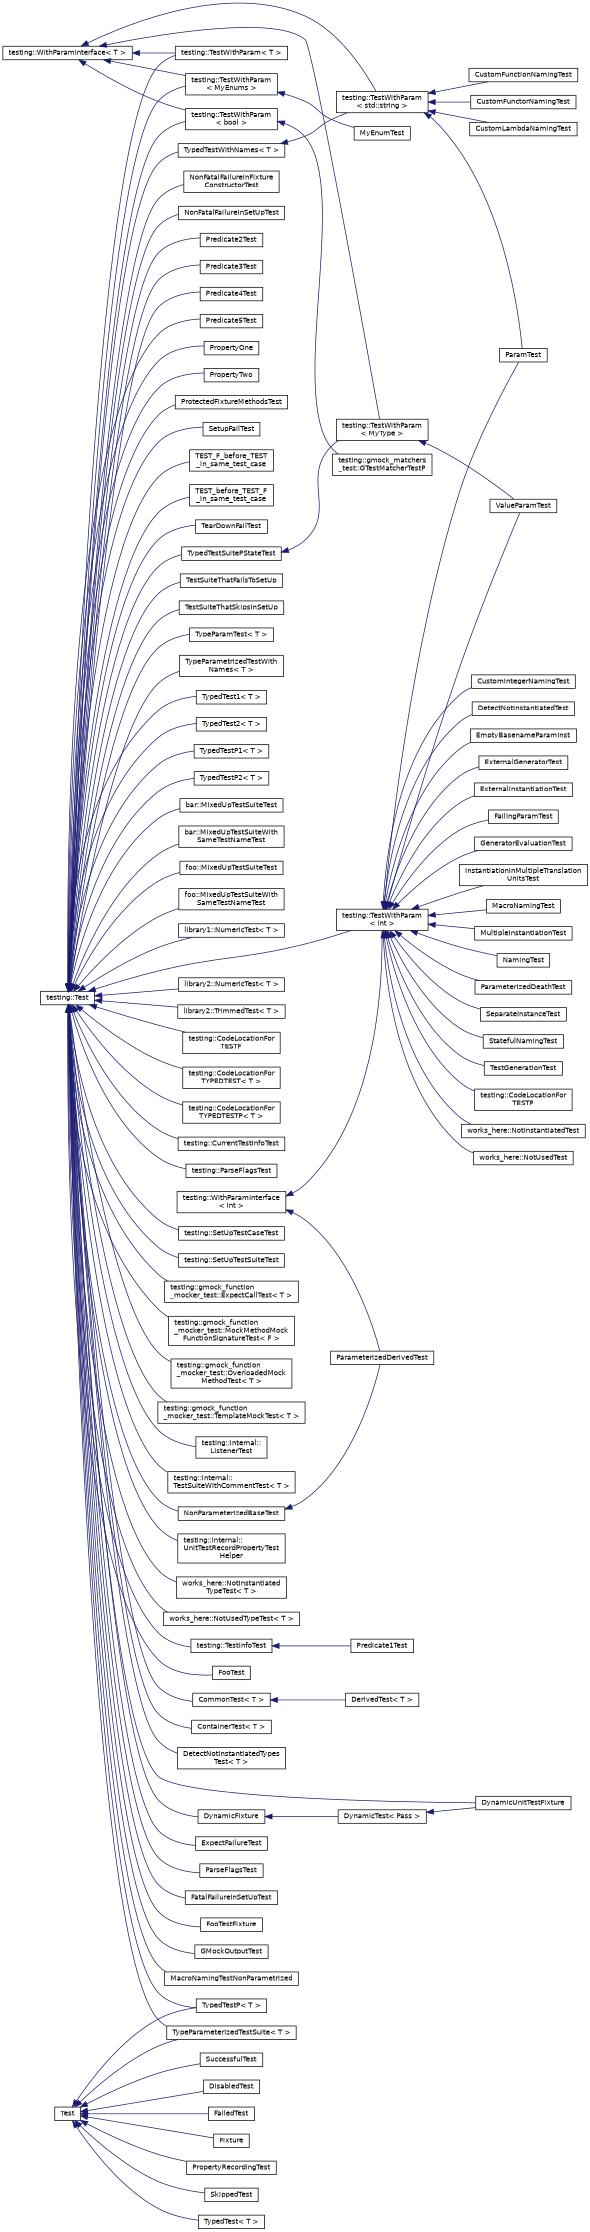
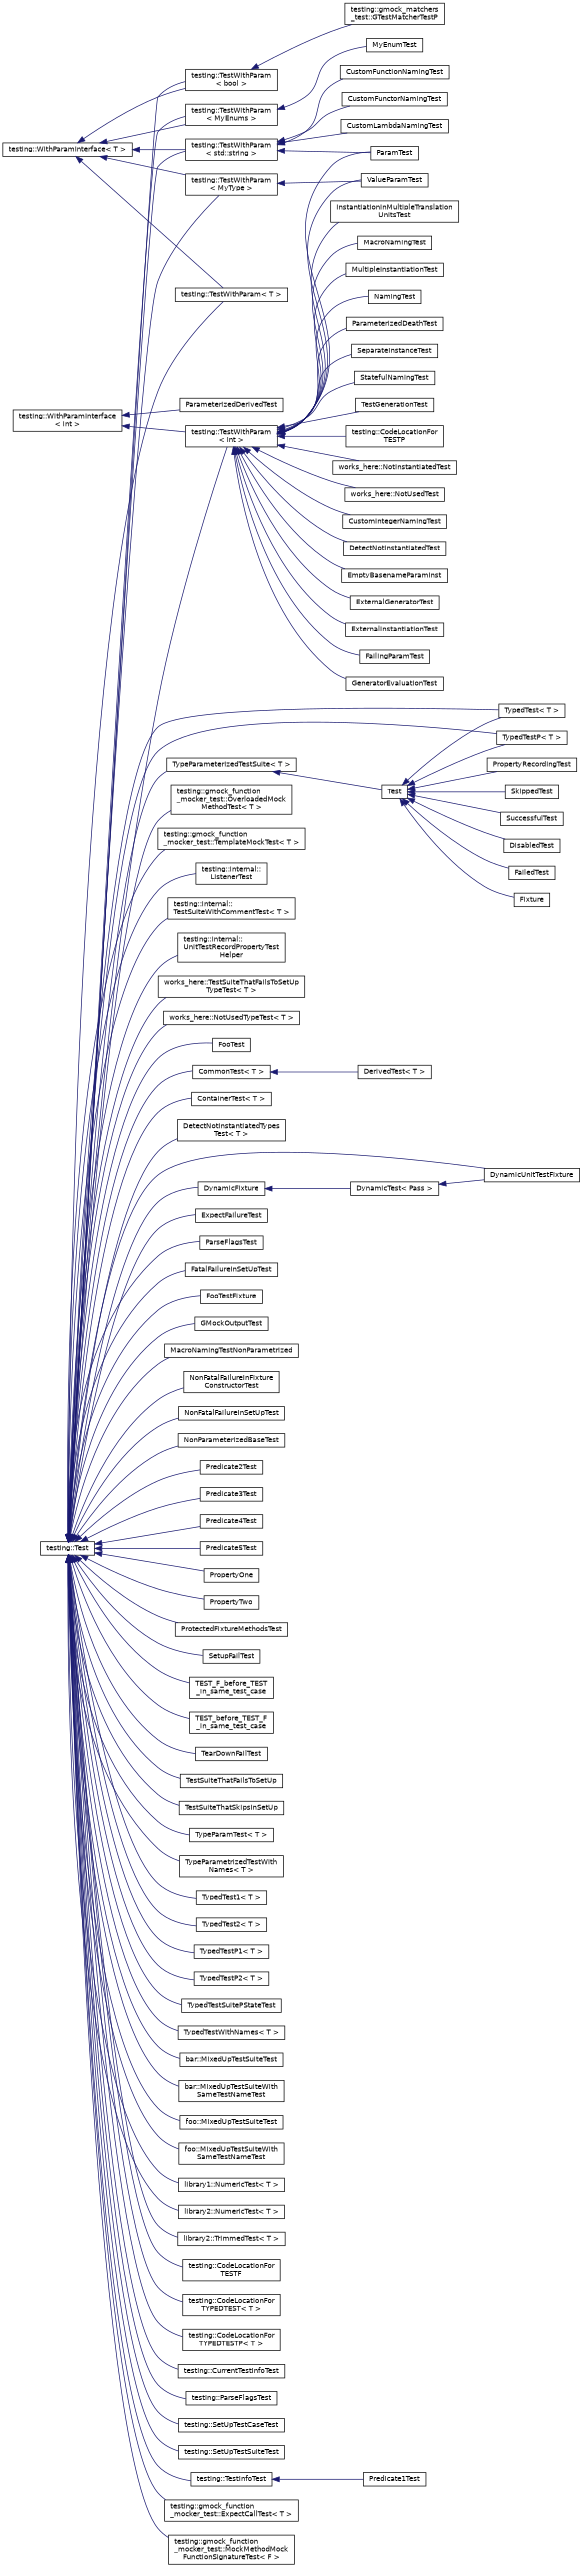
(318, 128) -> (110, 834)
(319, 499) -> (109, 854)
none -> (123, 842)
(350, 1445) -> none
(231, 1588) -> (231, 987)
(125, 2065) -> (331, 781)
